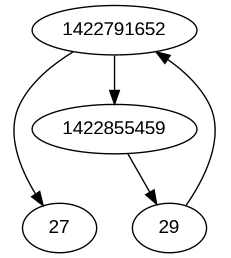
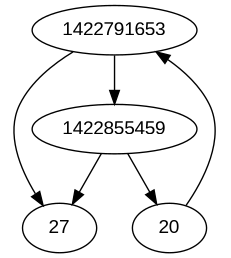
(115, 30) -> (115, 30)
none -> (90, 173)
(169, 228) -> (169, 228)
